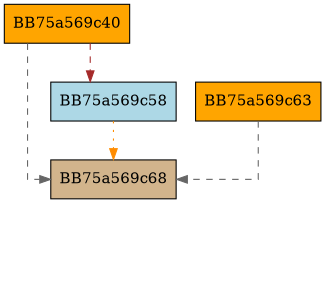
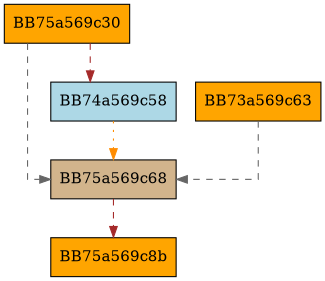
(67, 24) -> (67, 24)
(113, 102) -> (113, 102)
(258, 102) -> (258, 102)
none -> (113, 257)
